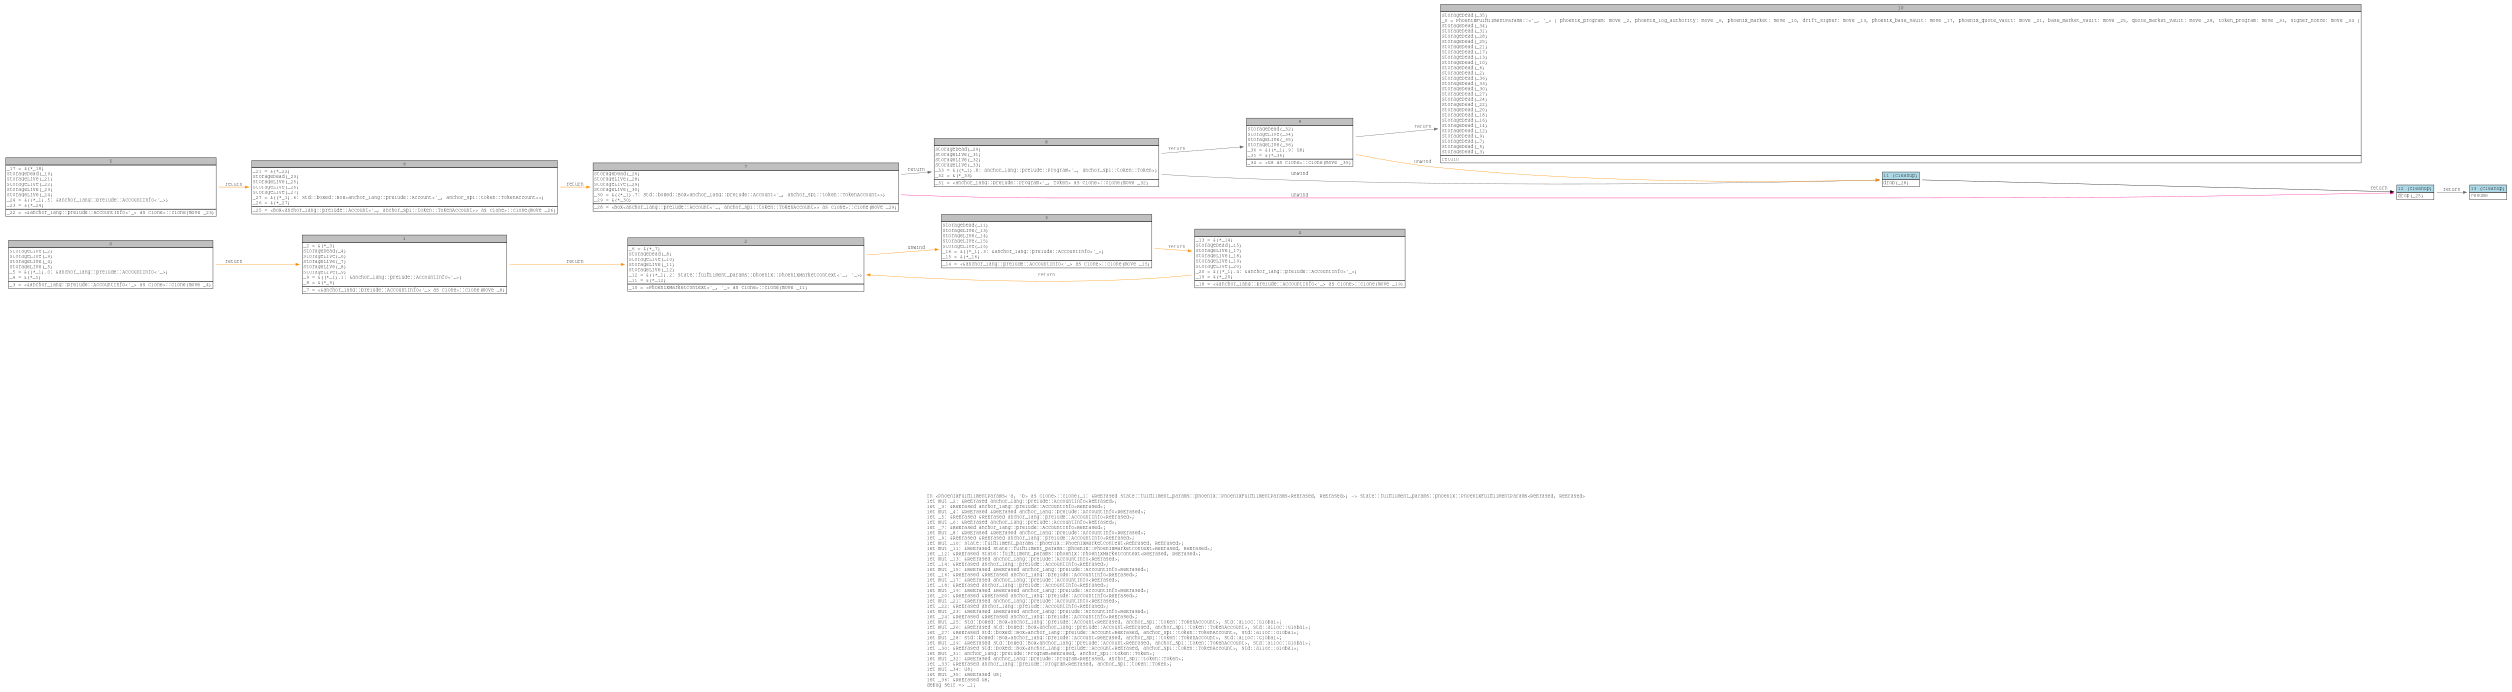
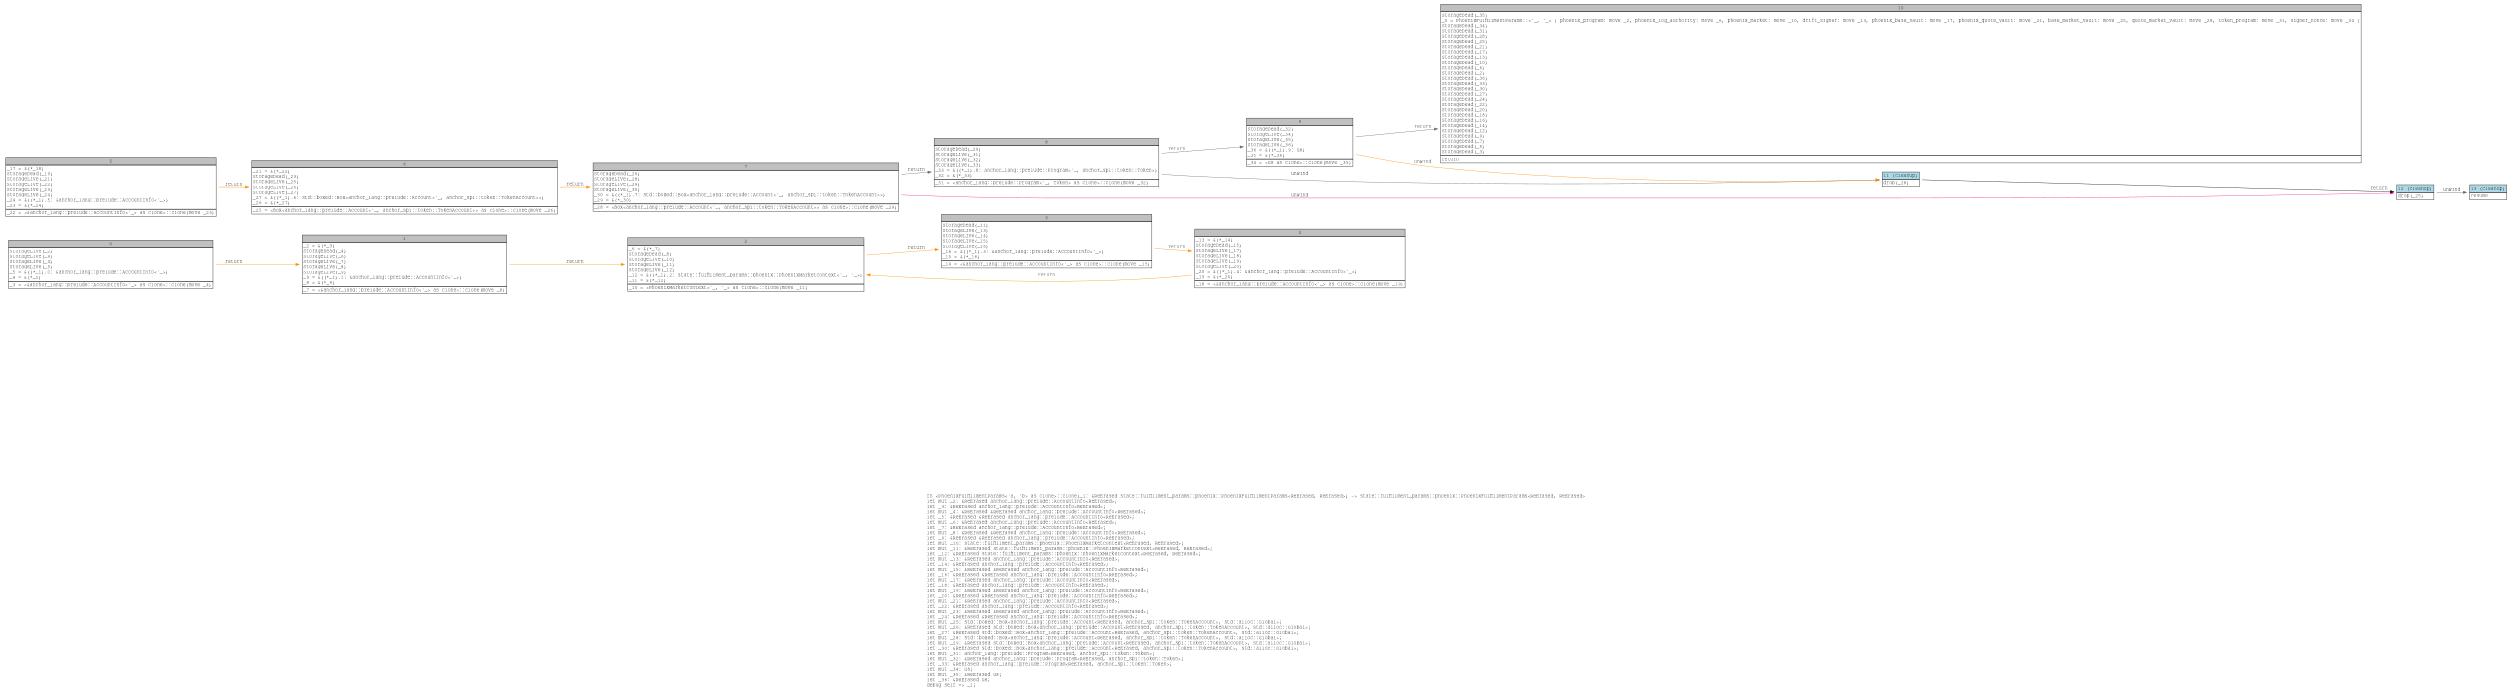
(2452, 190) -> (2452, 190)
(916, 248) -> (916, 248)
